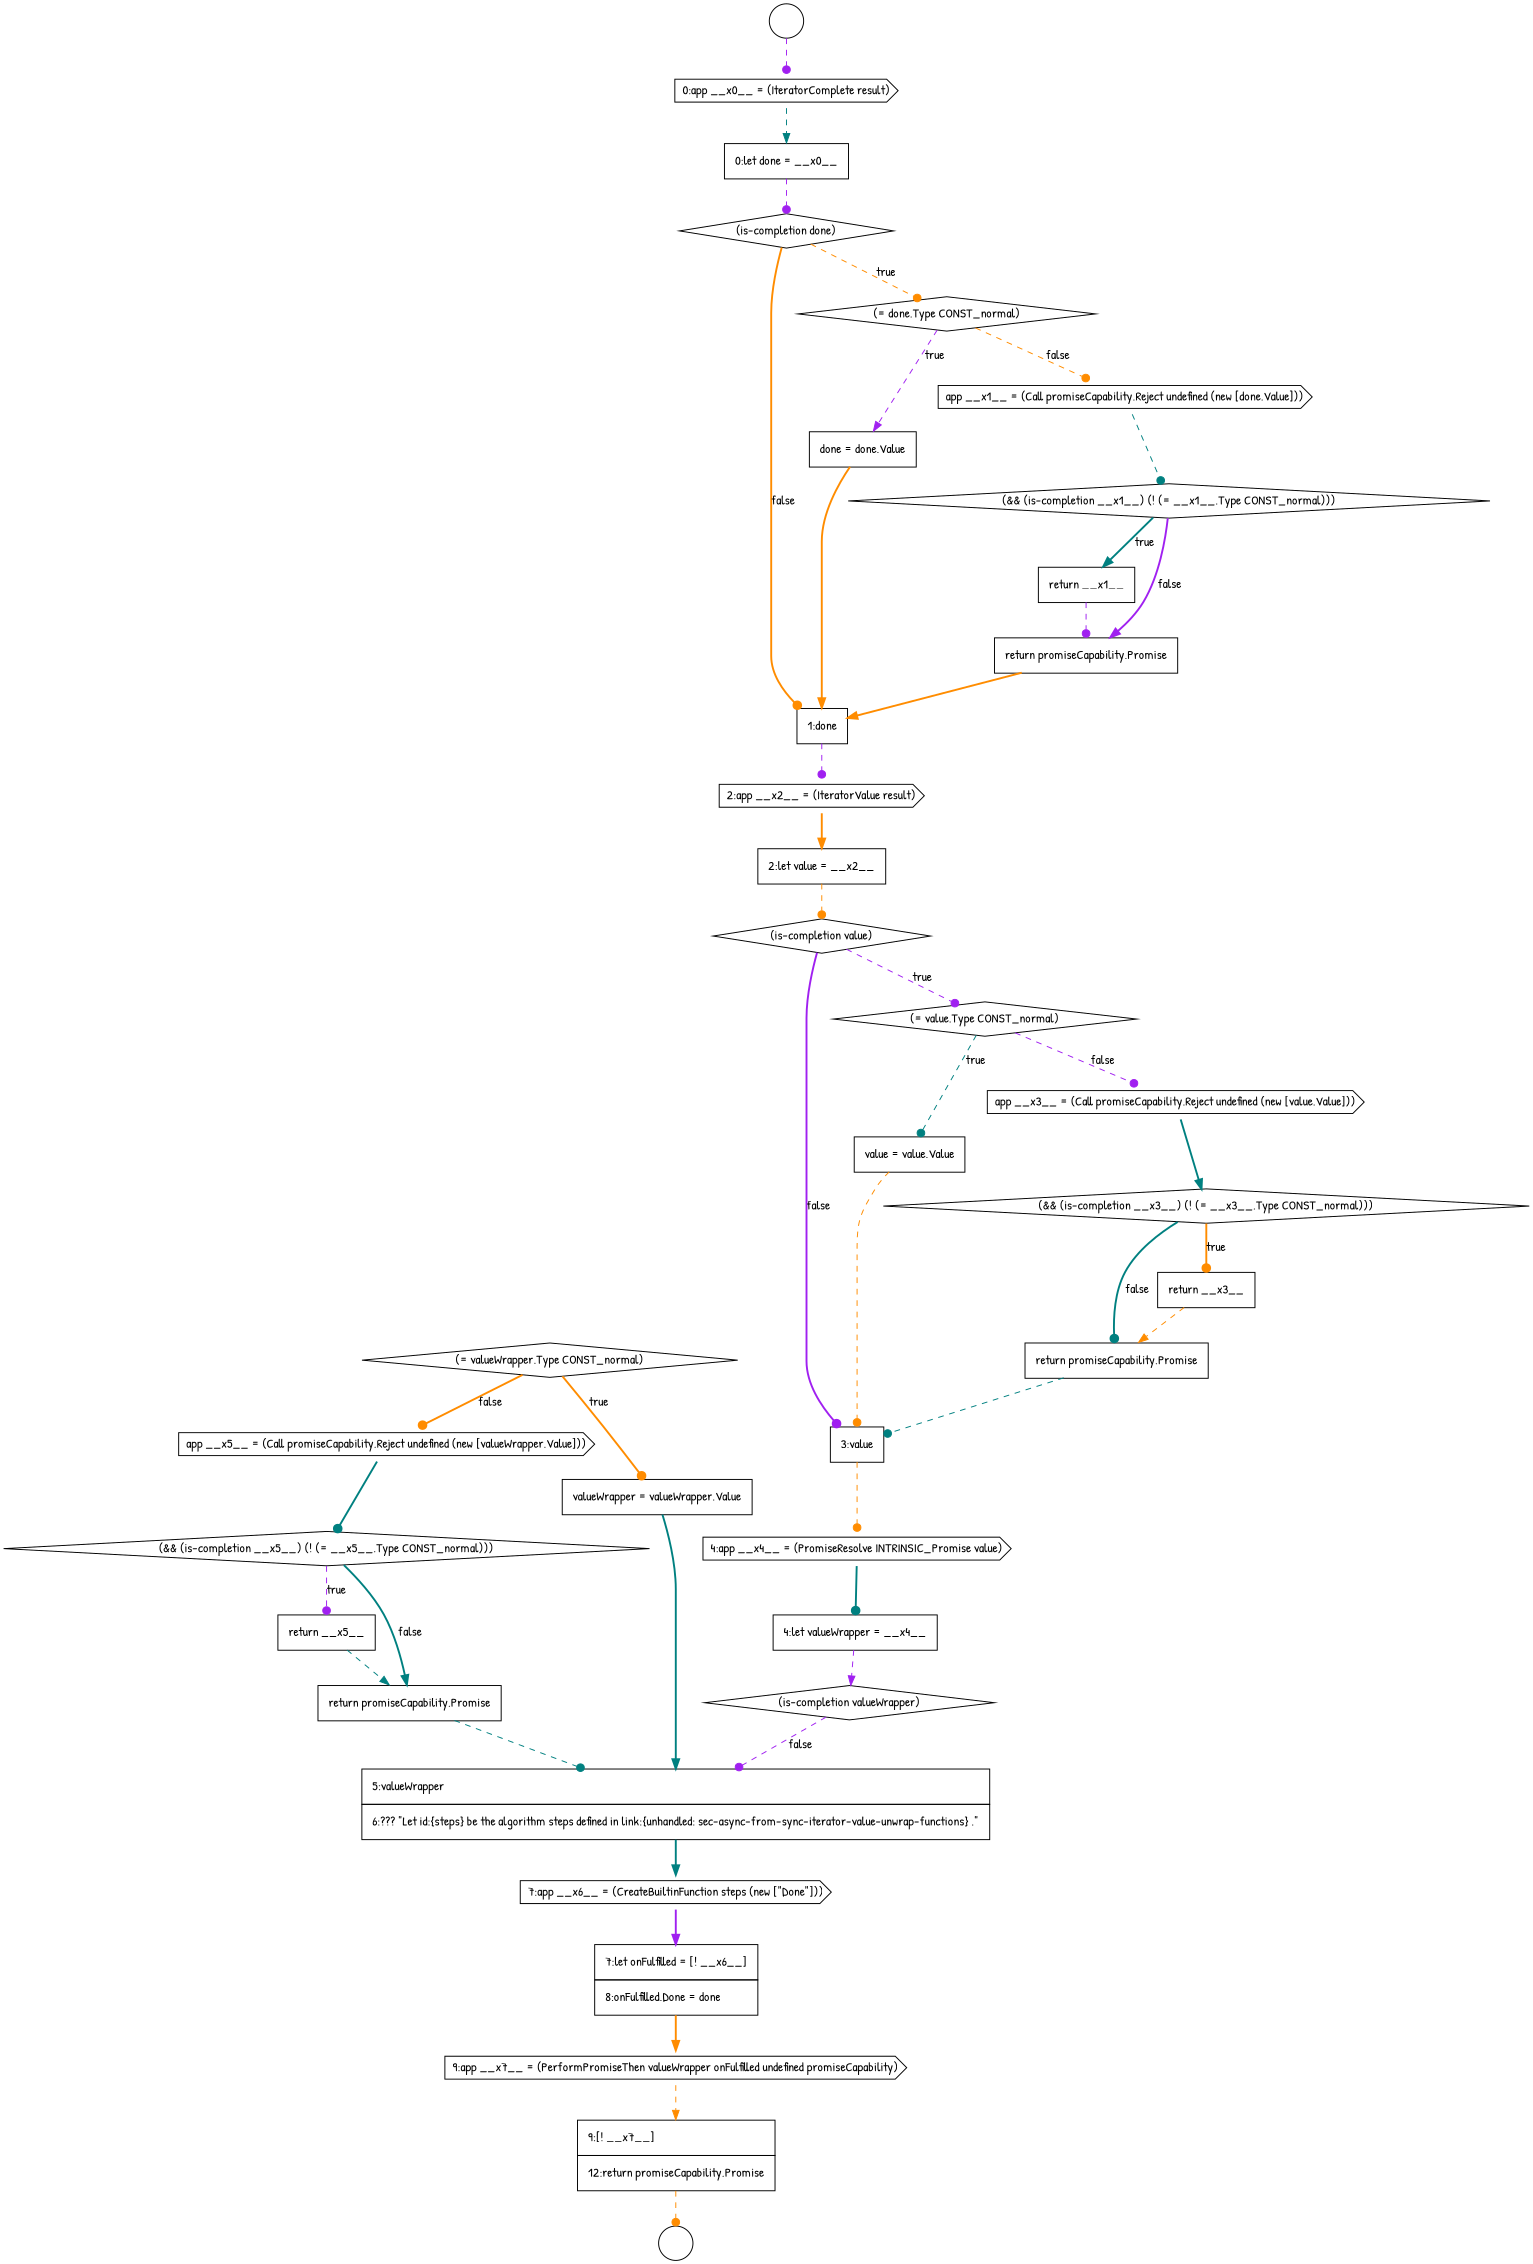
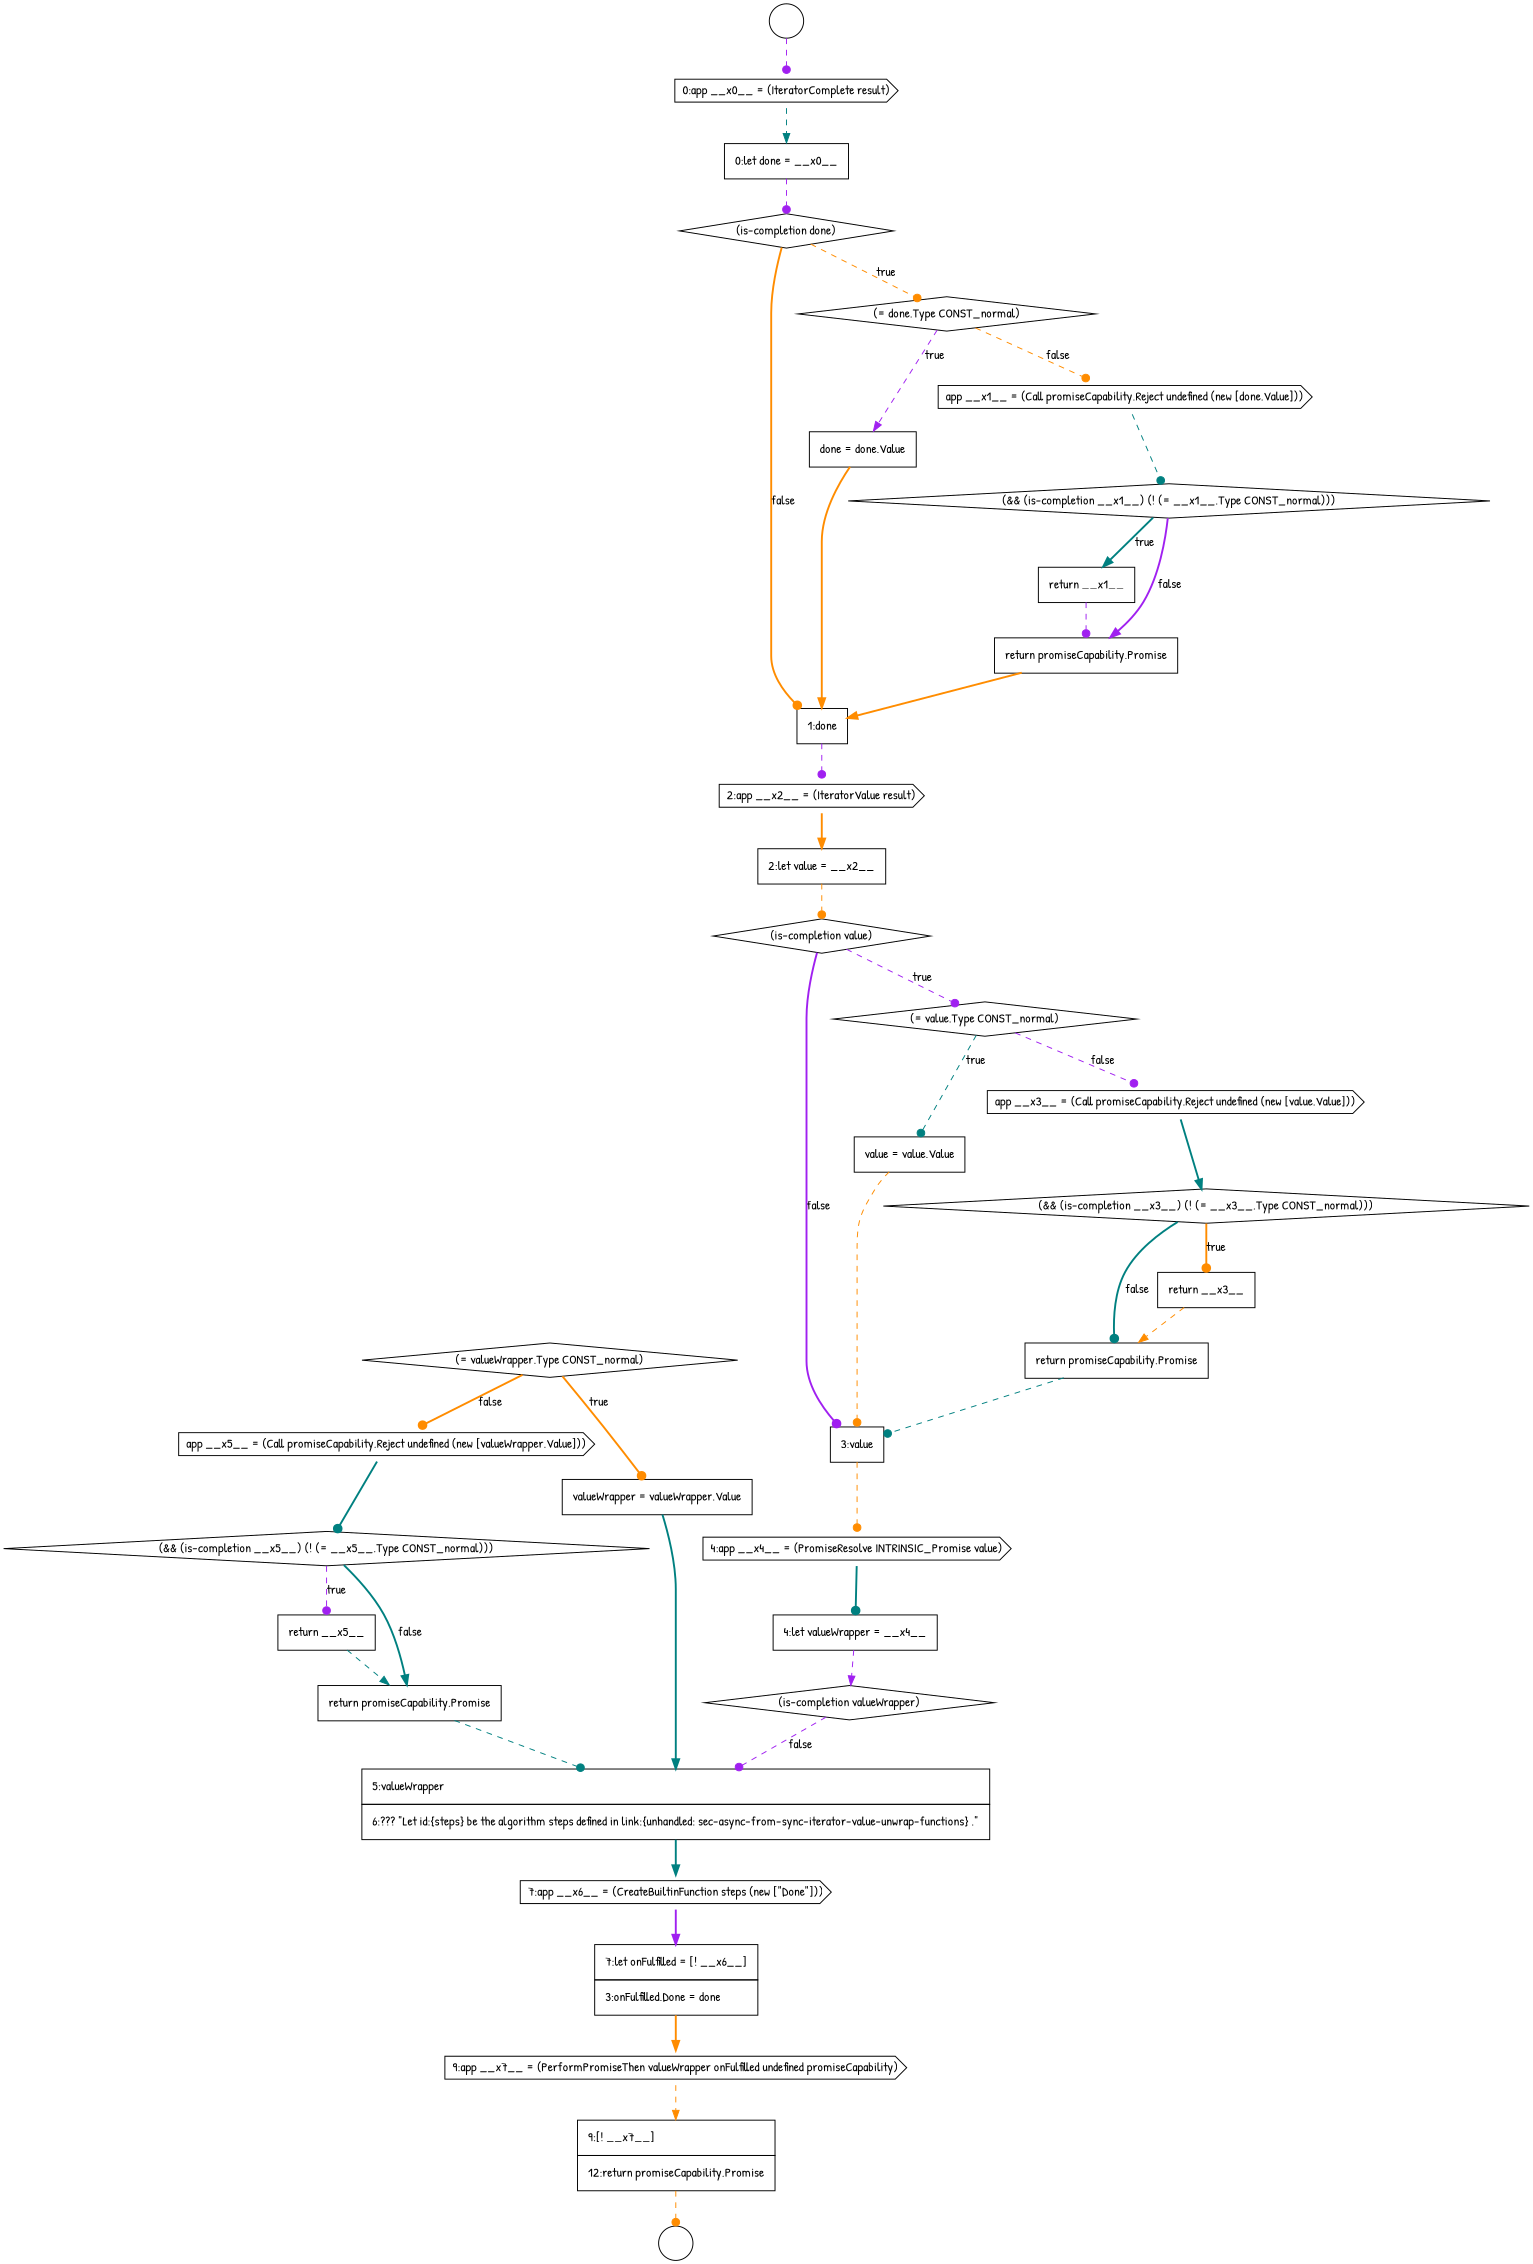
(663, 1997) -> (663, 1997)
